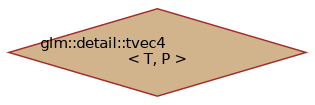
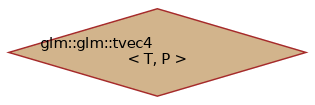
(157, 52) -> (157, 52)
